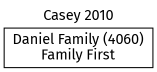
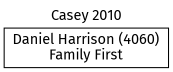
(79, 48) -> (86, 48)
